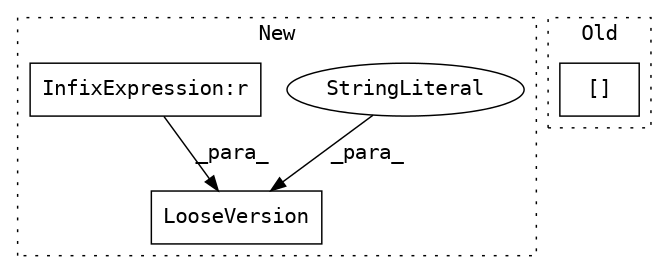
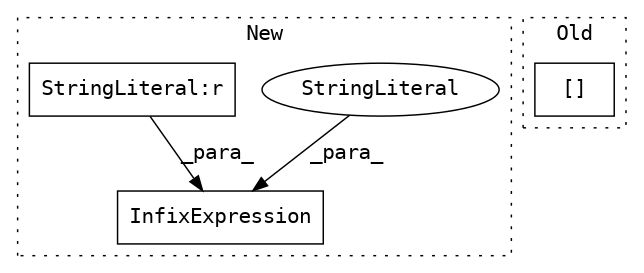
(145, 90) -> (132, 90)
(237, 217) -> (220, 217)
